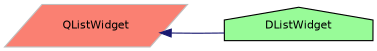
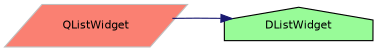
(198, 33) -> (197, 18)
